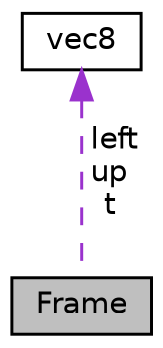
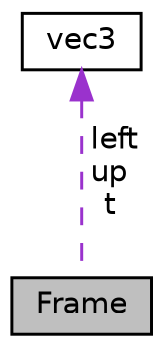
(82, 42) -> (82, 42)
